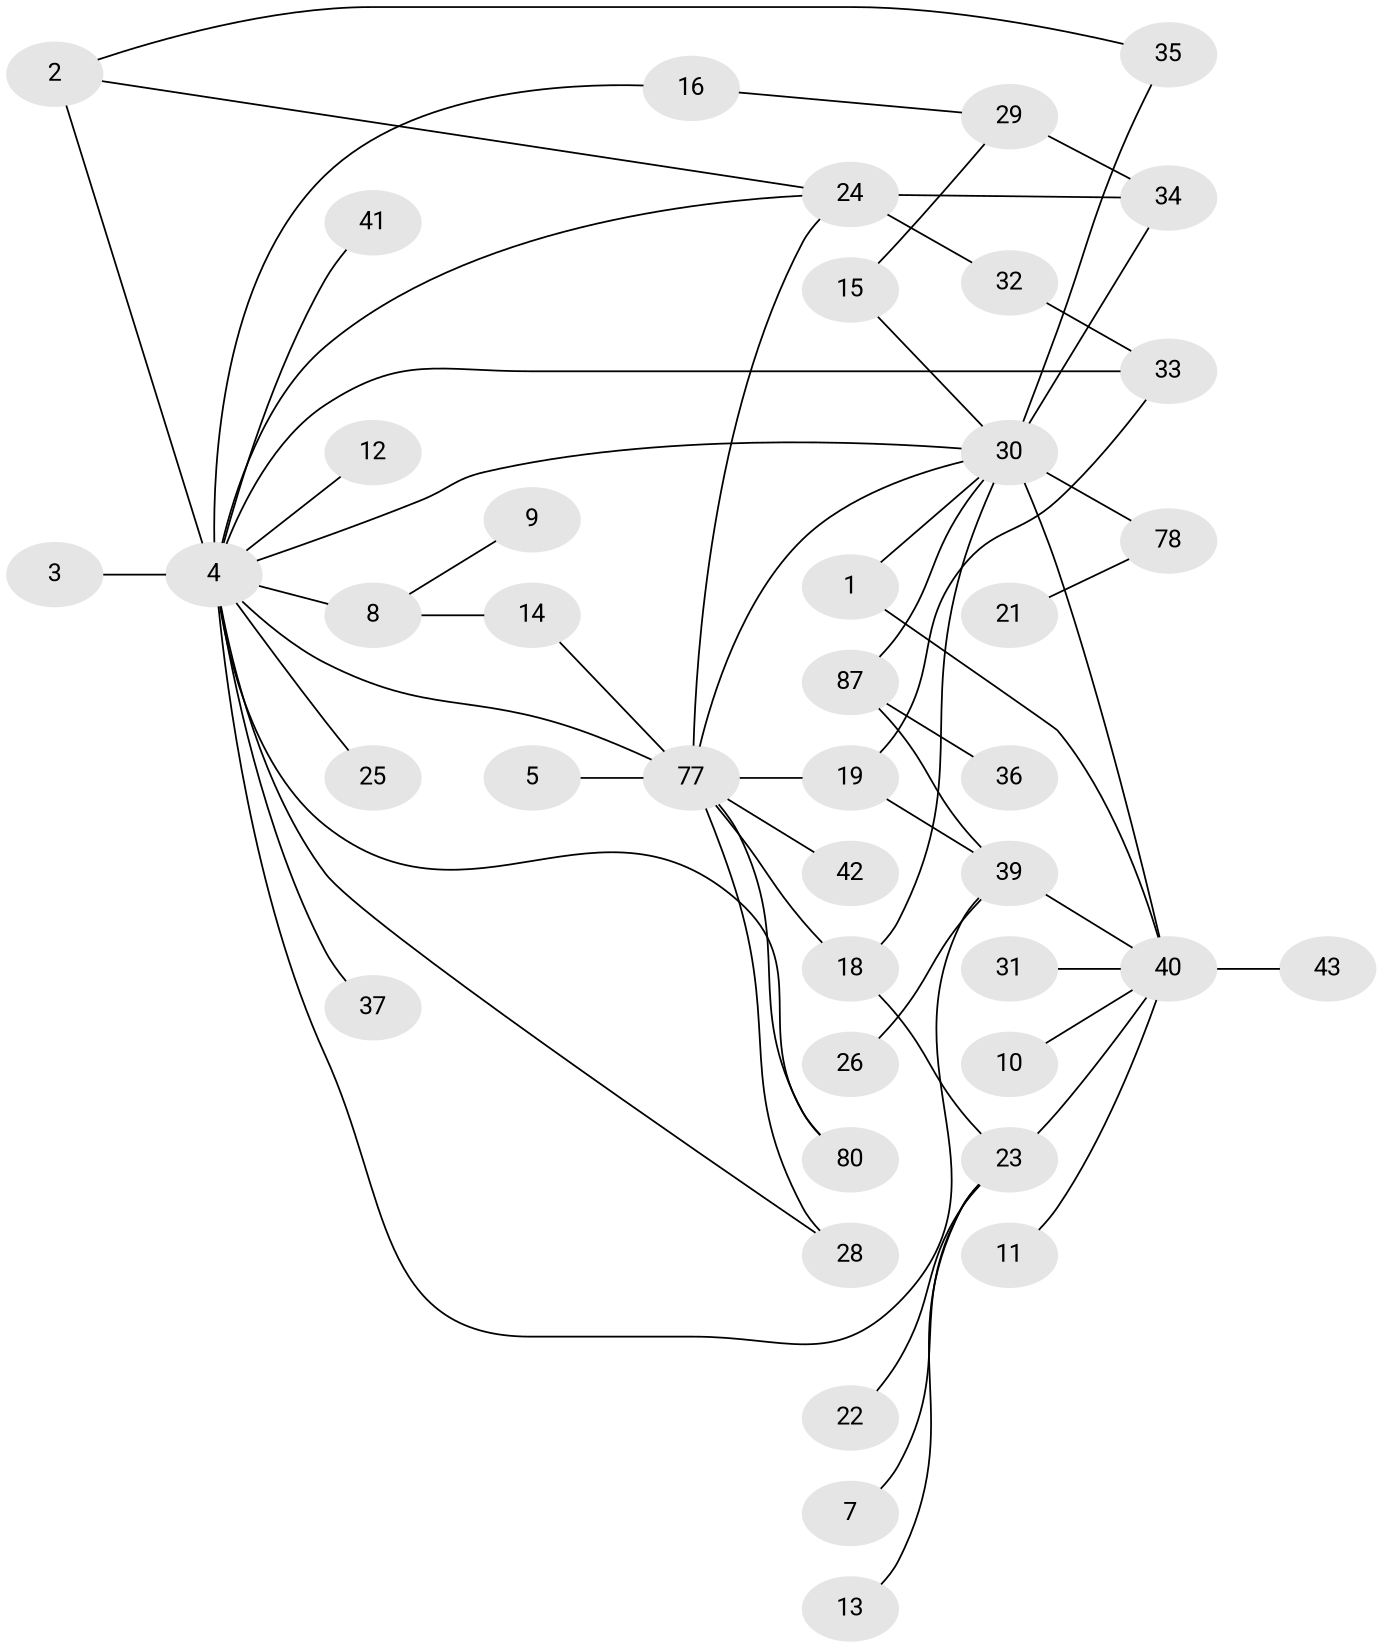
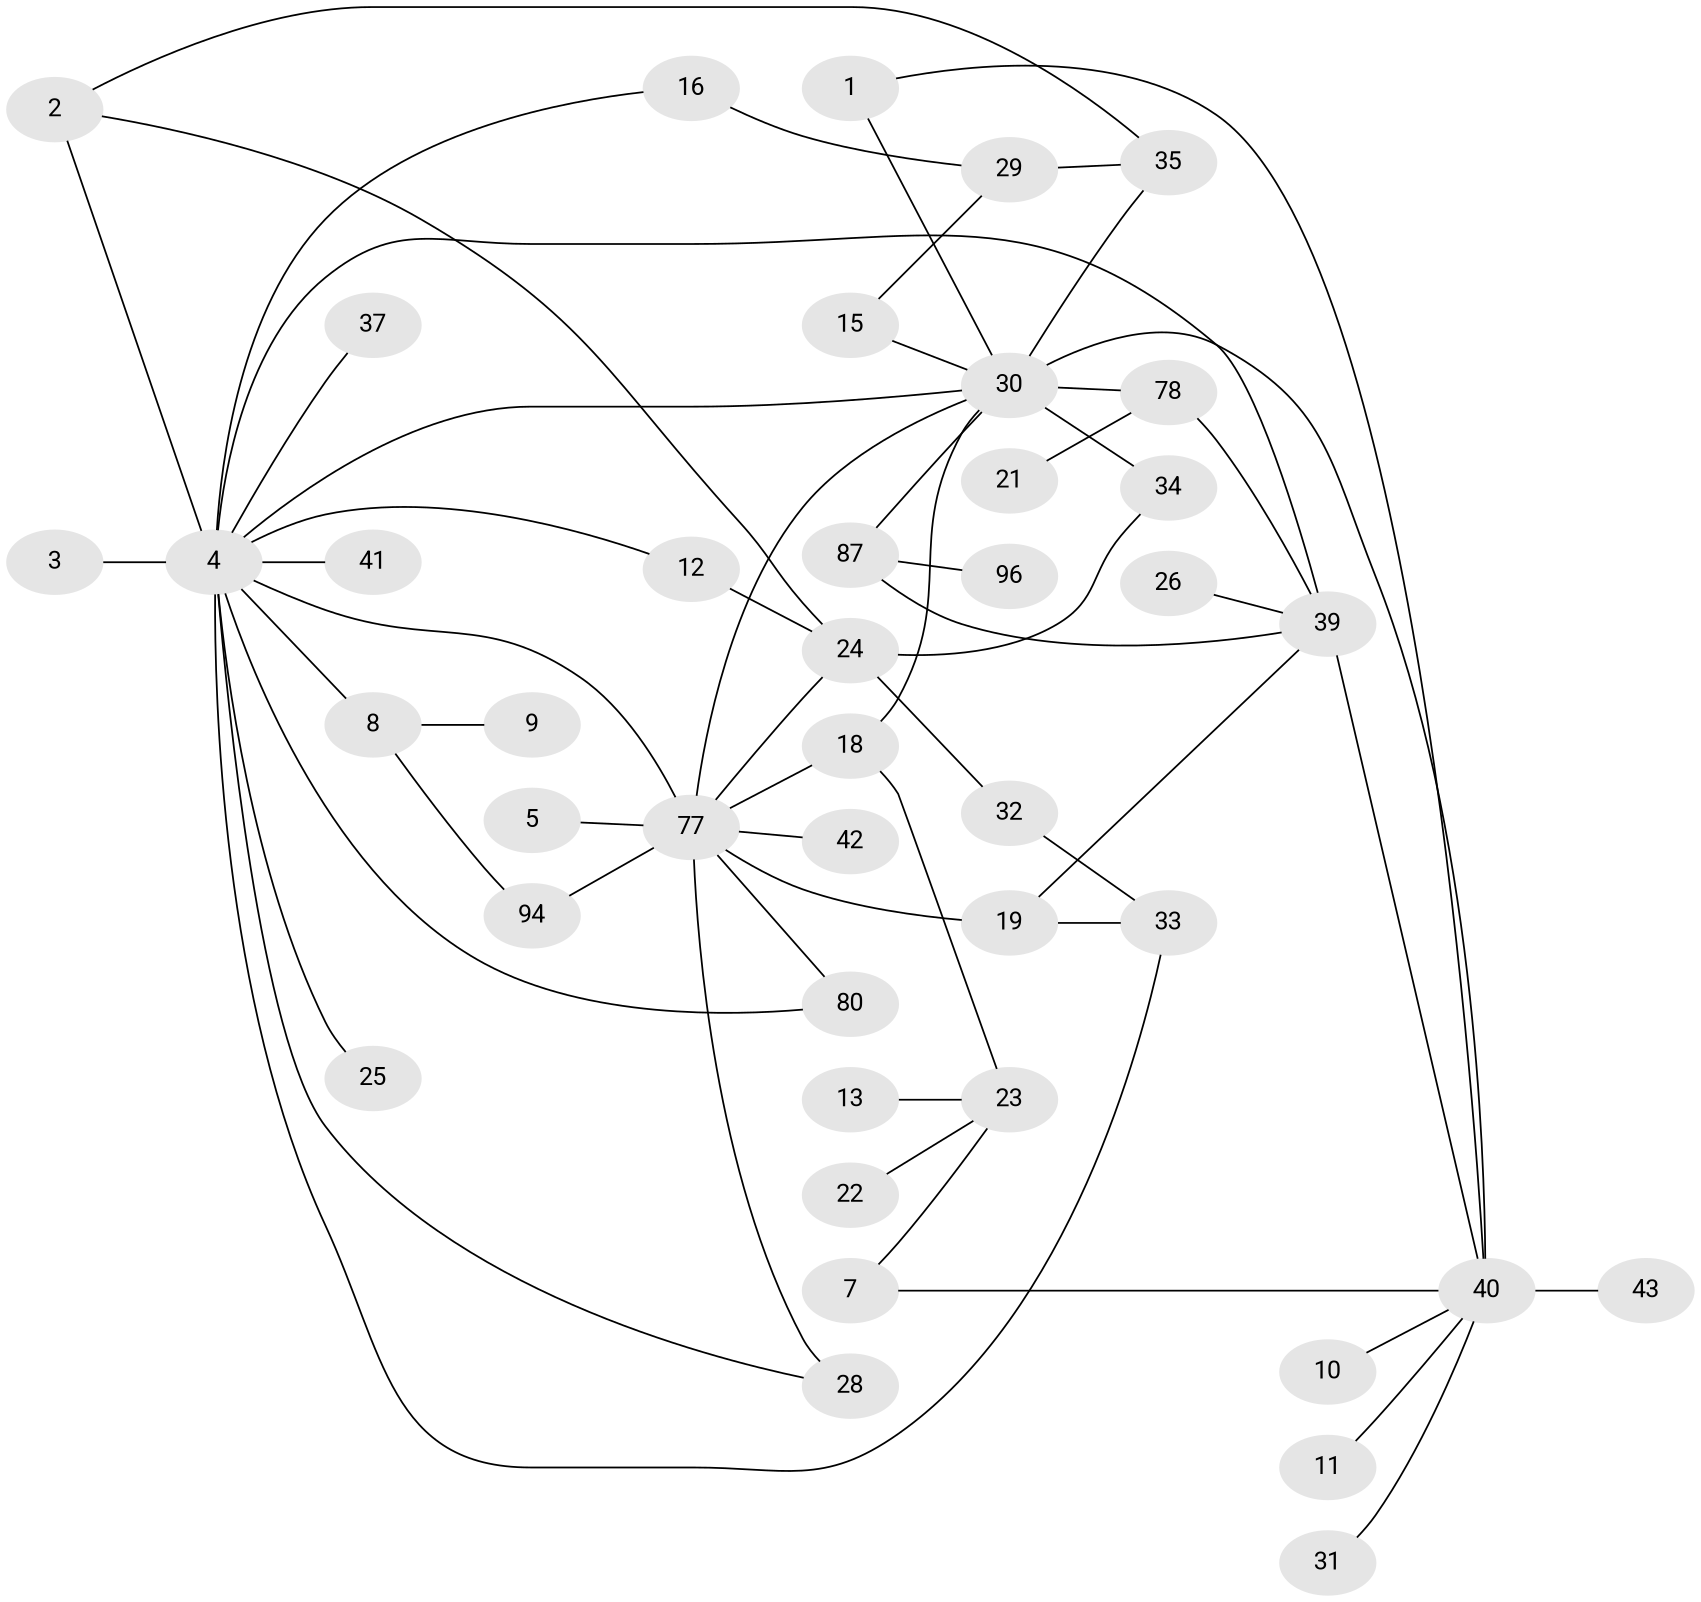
(1089, 157) -> (1089, 166)
(446, 273) -> (771, 610)
none -> (1259, 503)
(532, 615) -> (532, 916)
(1010, 778) -> (1010, 576)
(1094, 1067) -> (1168, 1291)
